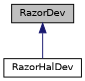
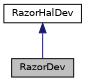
(43, 46) -> (43, 46)
